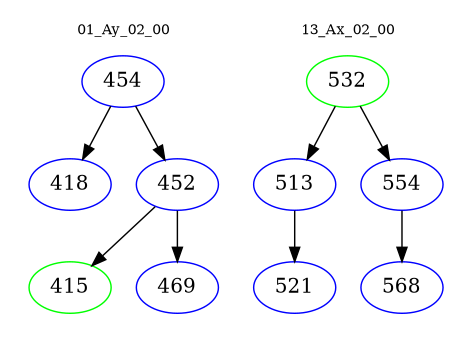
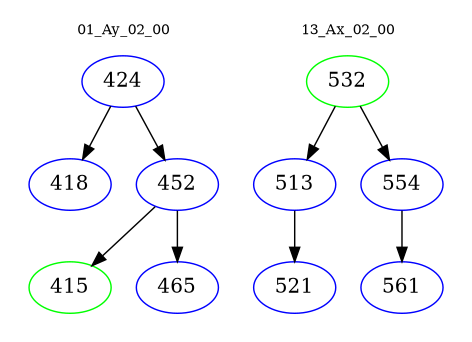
(123, 82) -> (123, 82)
(177, 288) -> (177, 288)
(402, 288) -> (402, 288)
